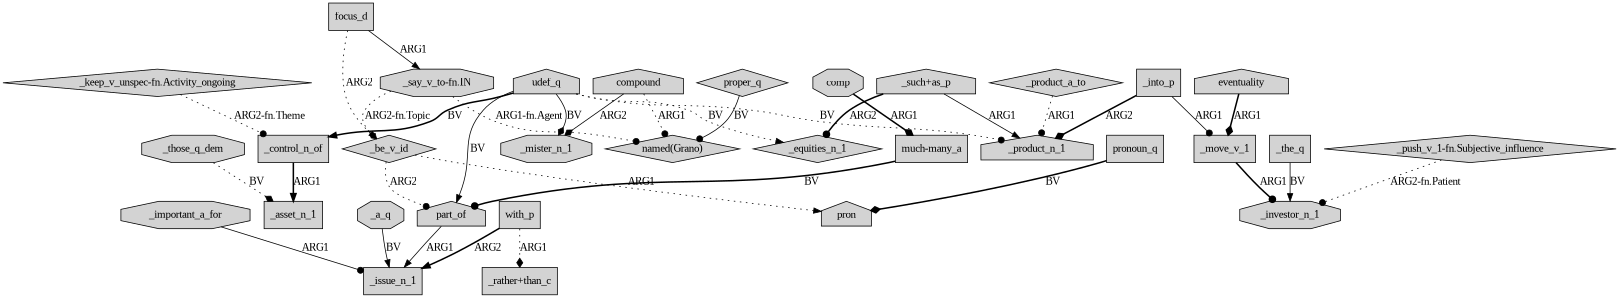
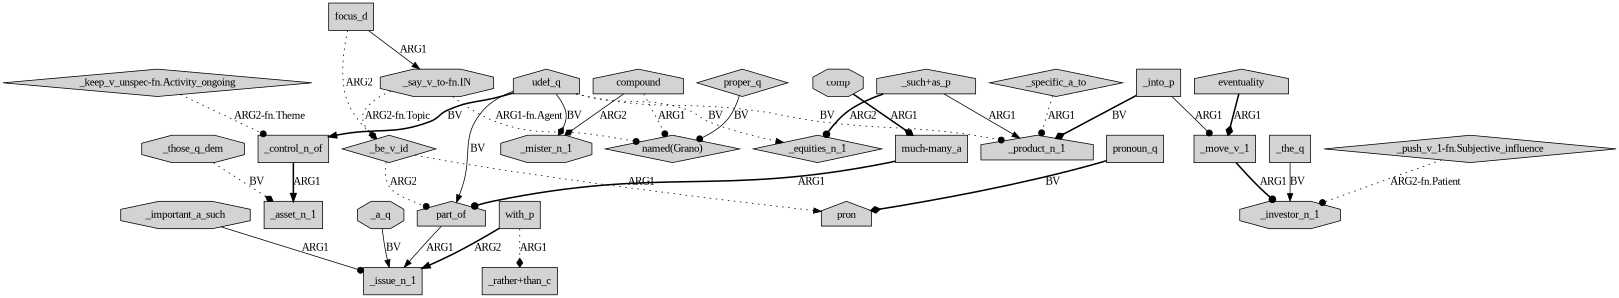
(1056, 83) -> (1056, 83)
(1119, 116) -> (1119, 116)
(811, 182) -> (811, 182)
(185, 215) -> (185, 215)
